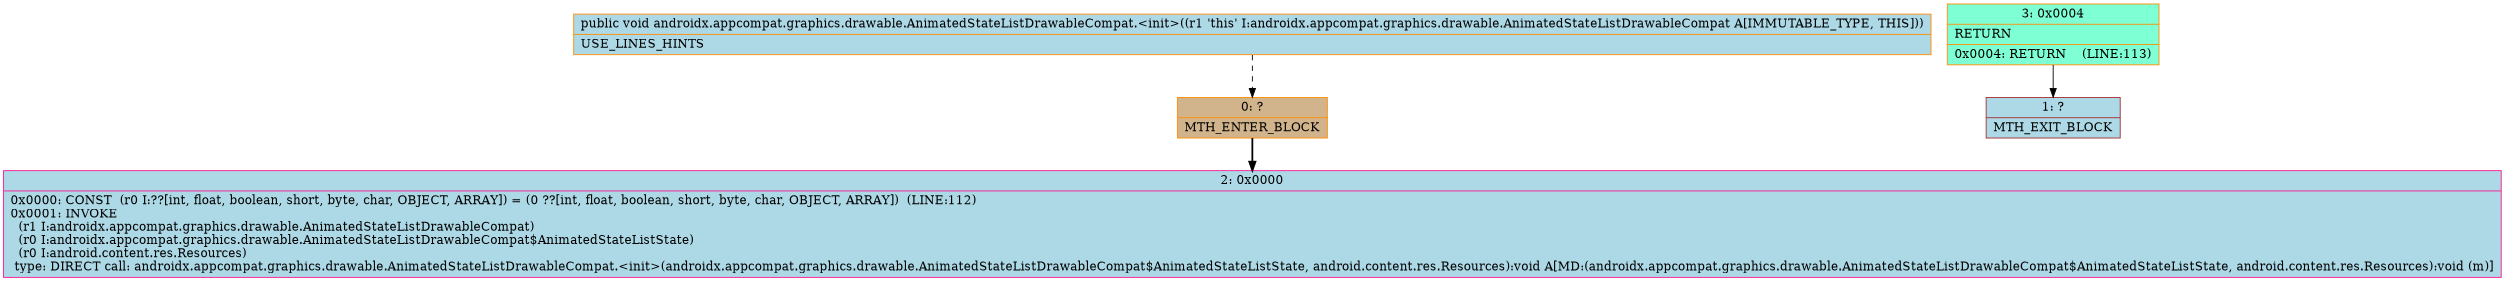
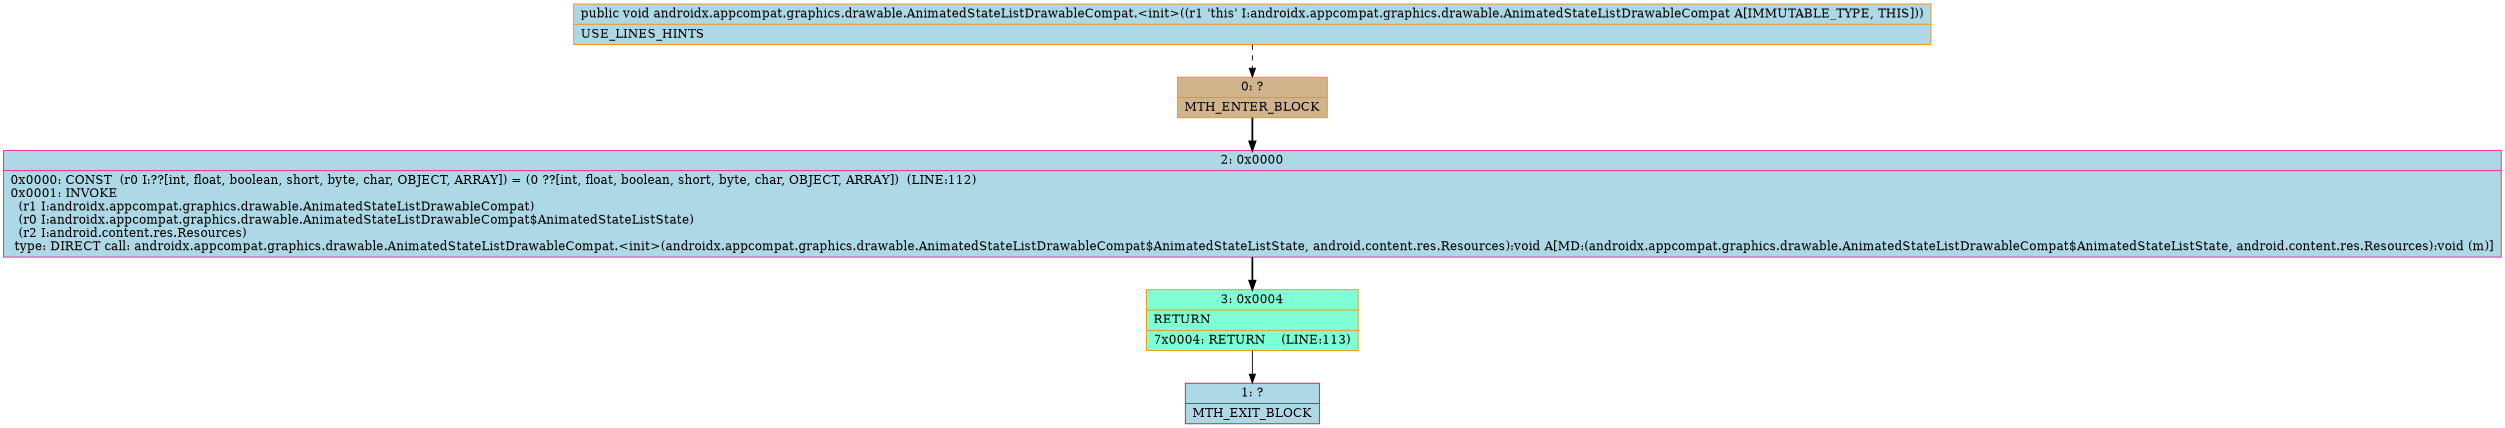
(2053, 54) -> (1252, 340)
(129, 254) -> (129, 233)
none -> (1252, 269)
